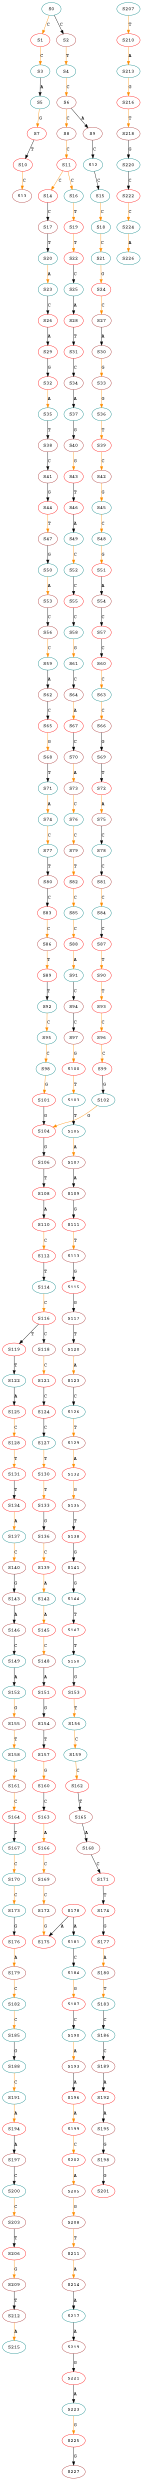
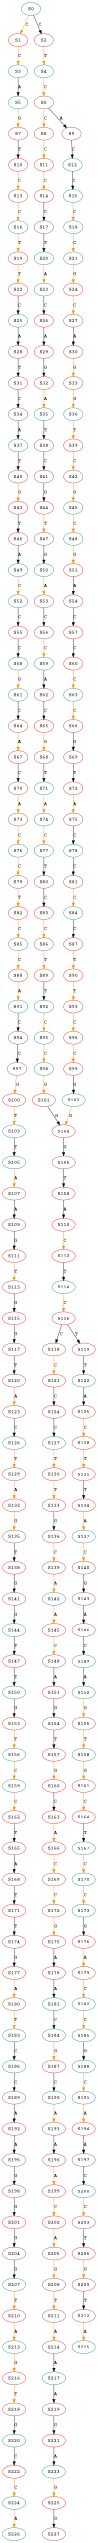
(70, 179) -> (18, 210)
(75, 430) -> (20, 461)
(98, 1864) -> (16, 1895)
(60, 1925) -> (54, 1956)
none -> (14, 2254)
